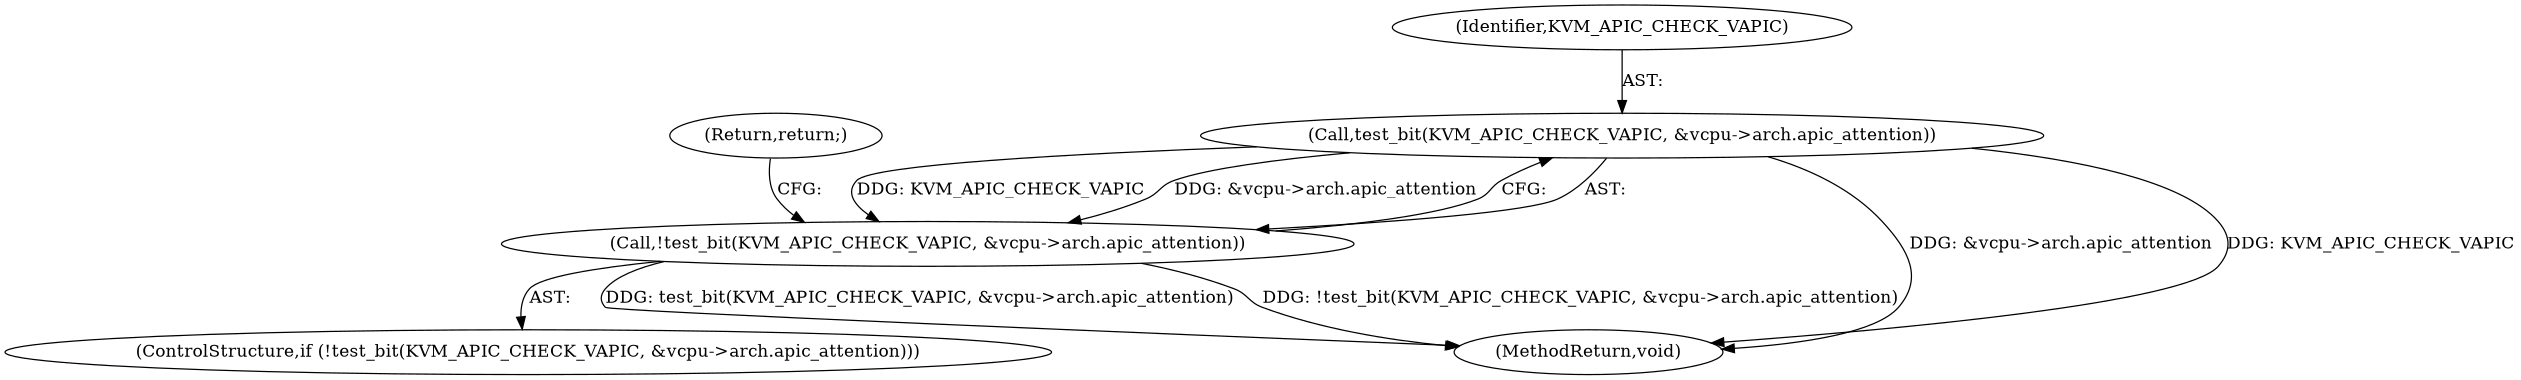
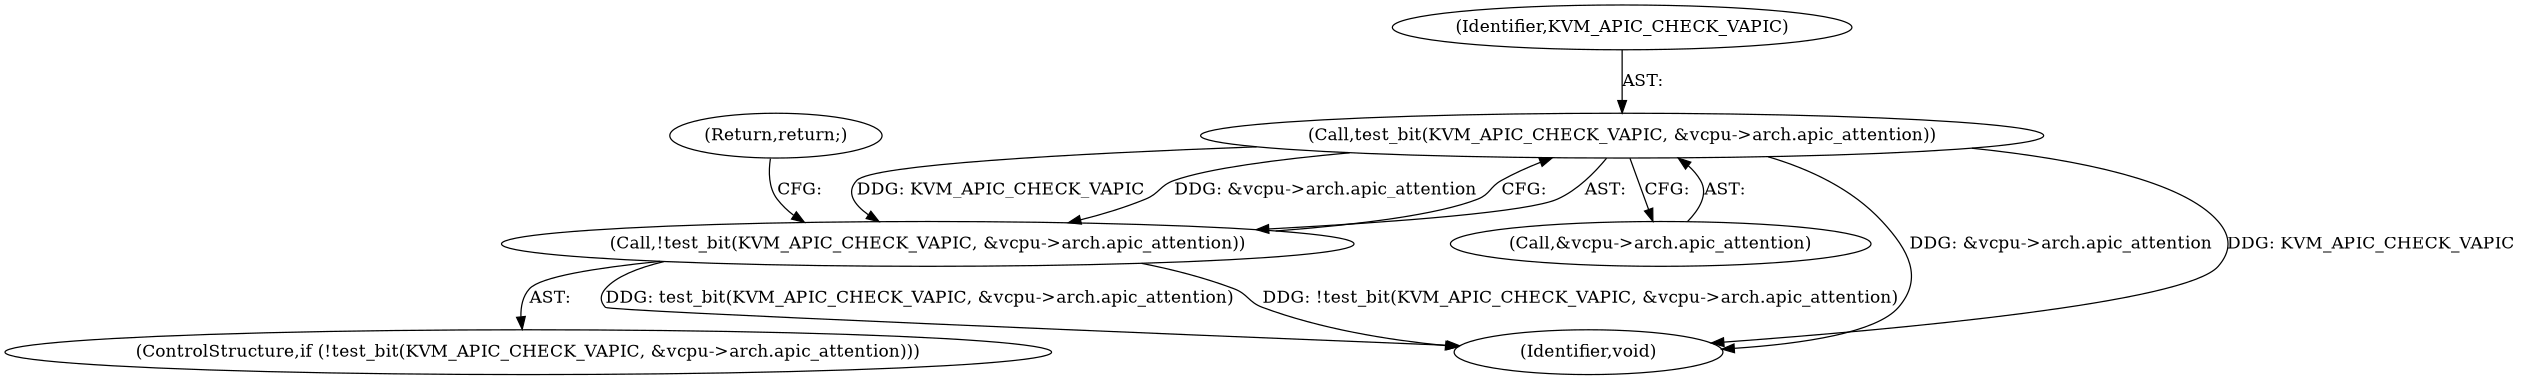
none -> (1661, 244)
(1589, 352) -> (1589, 352)
